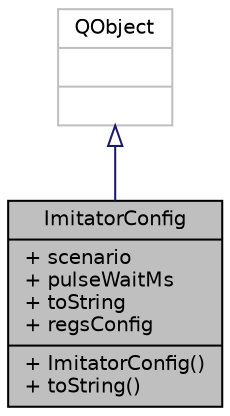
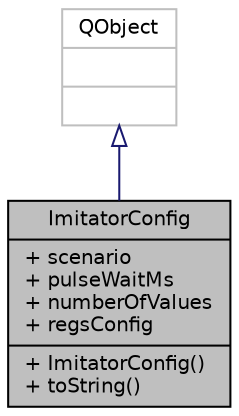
(75, 303) -> (119, 303)
